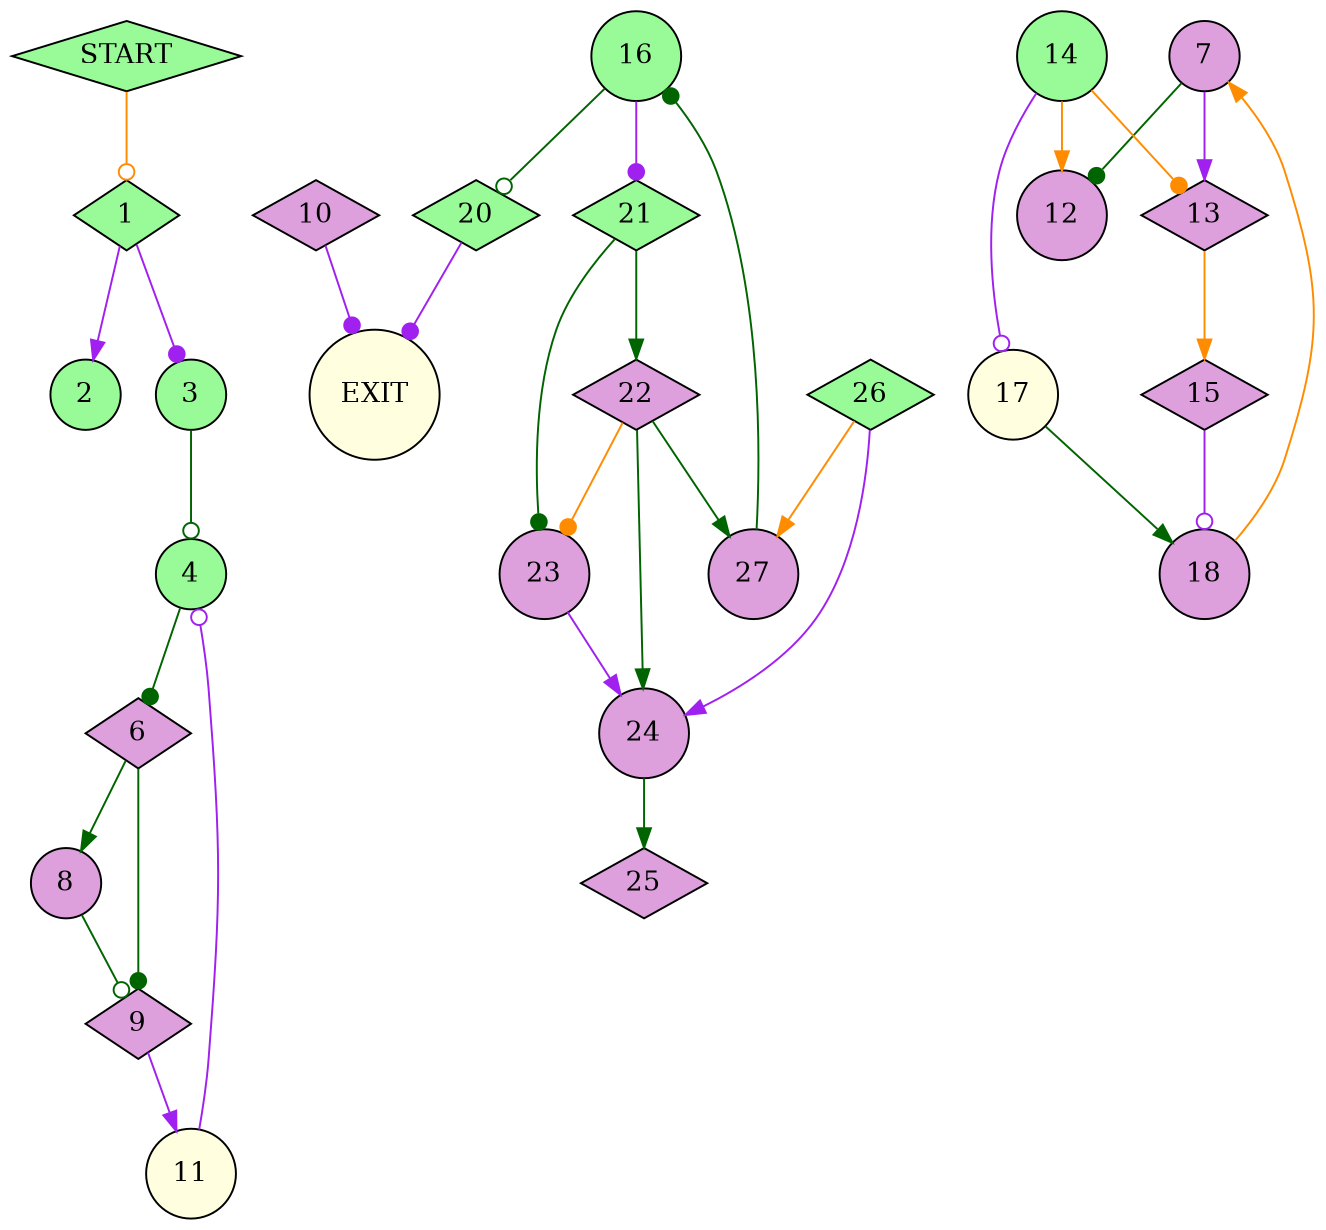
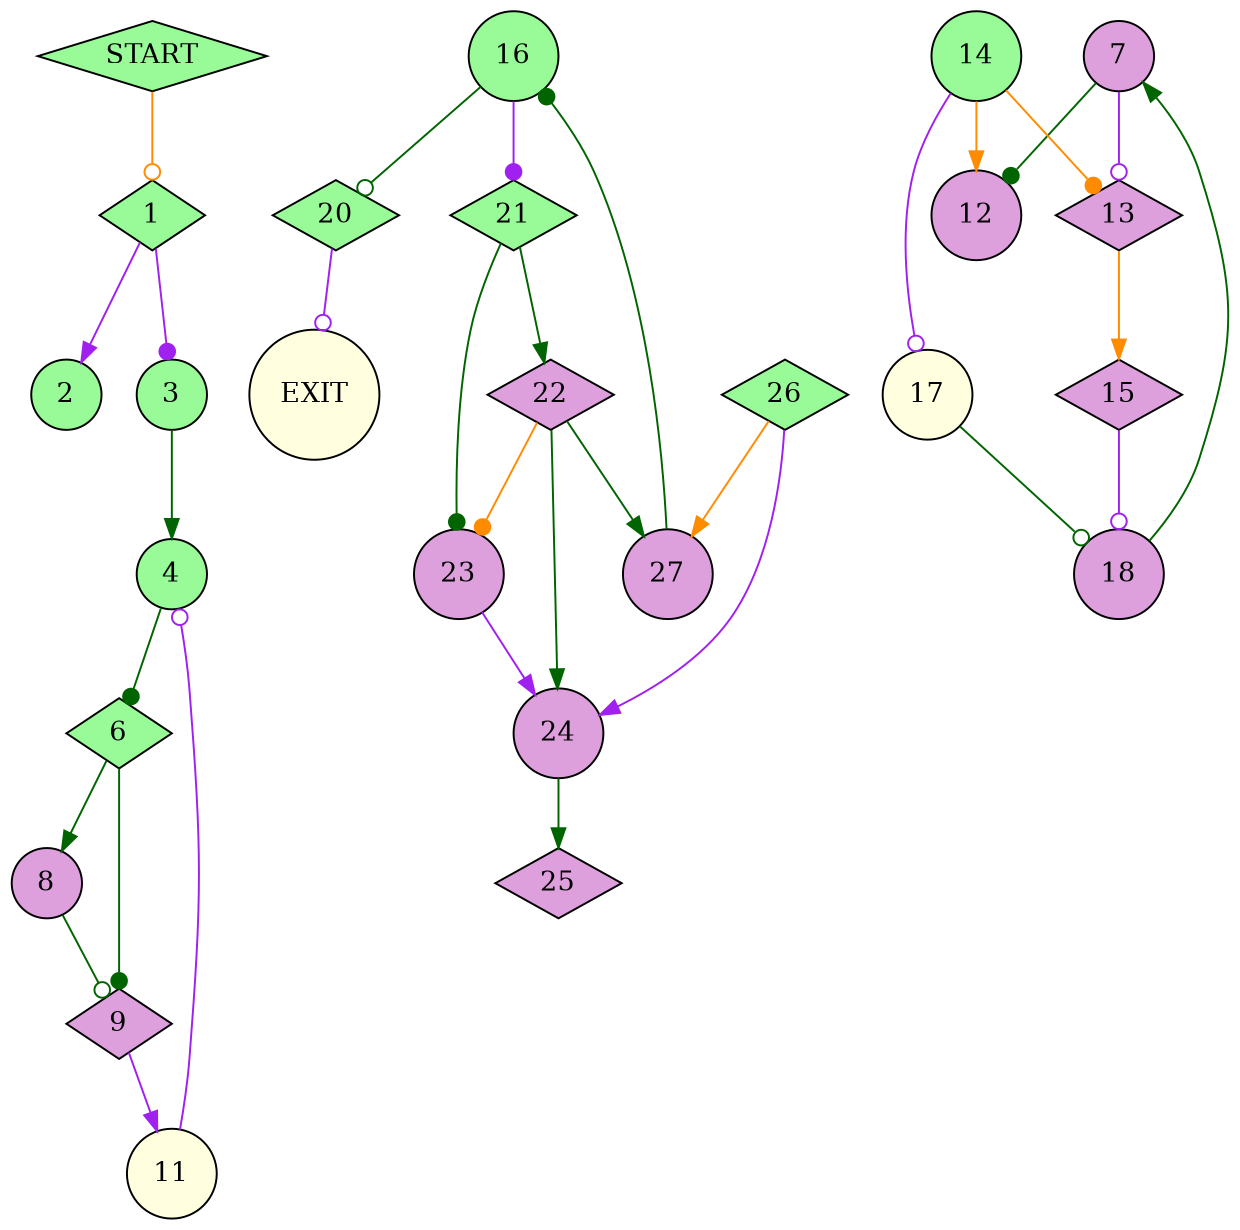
(1205, 126) -> (1119, 128)
(316, 215) -> none
(438, 283) -> (328, 282)
(1314, 320) -> (1228, 320)
(191, 476) -> (172, 475)
(1102, 478) -> (1017, 479)
(138, 733) -> (119, 733)
